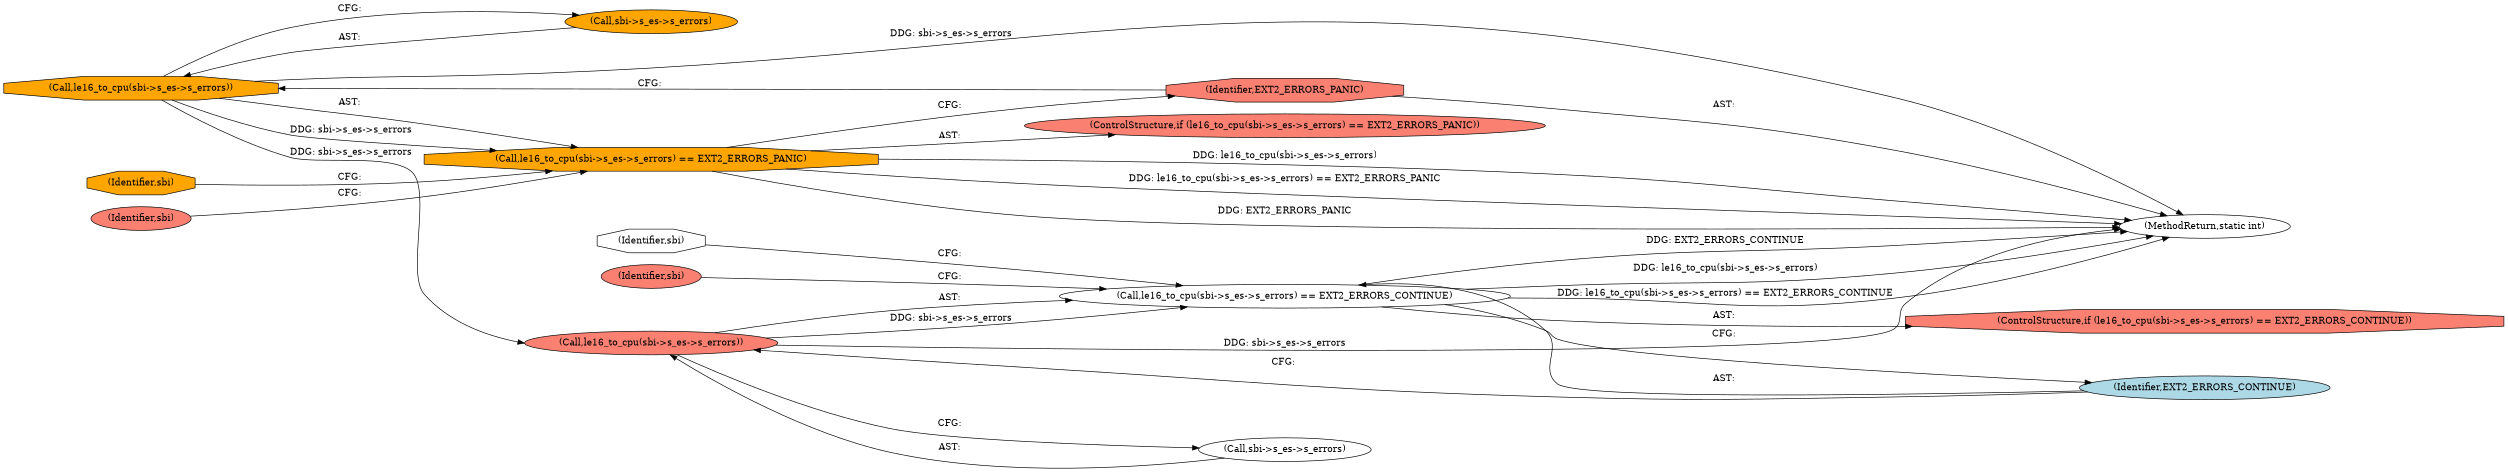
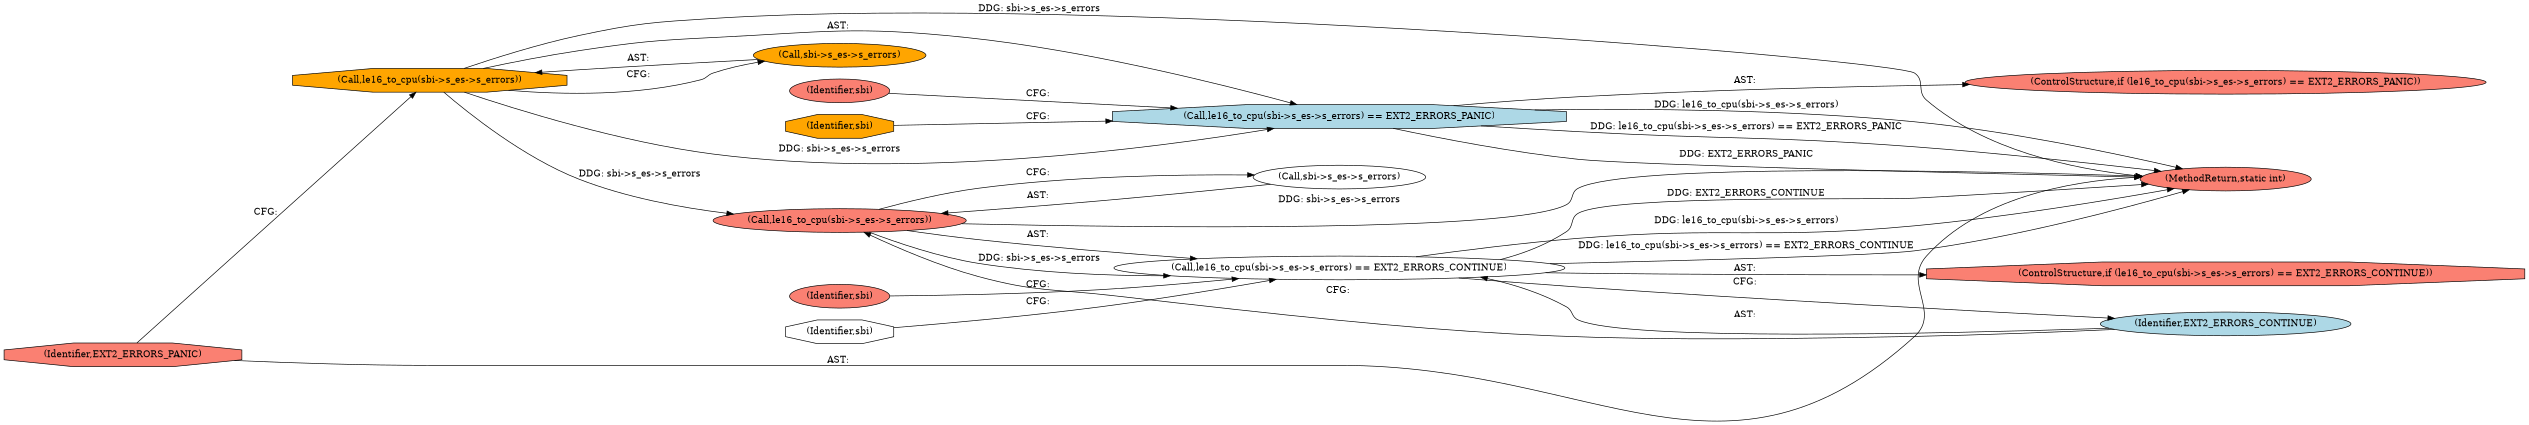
(947, 117) -> none
(651, 159) -> (1339, 117)
(2205, 226) -> (2226, 179)
